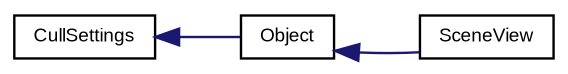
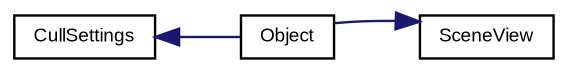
(389, 53) -> (365, 21)
